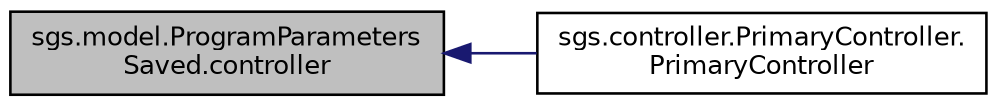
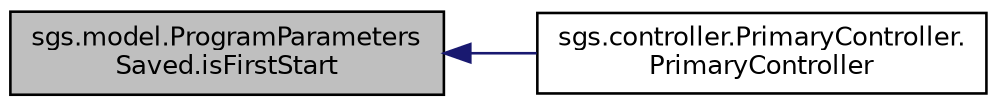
(227, 53) -> (227, 53)
